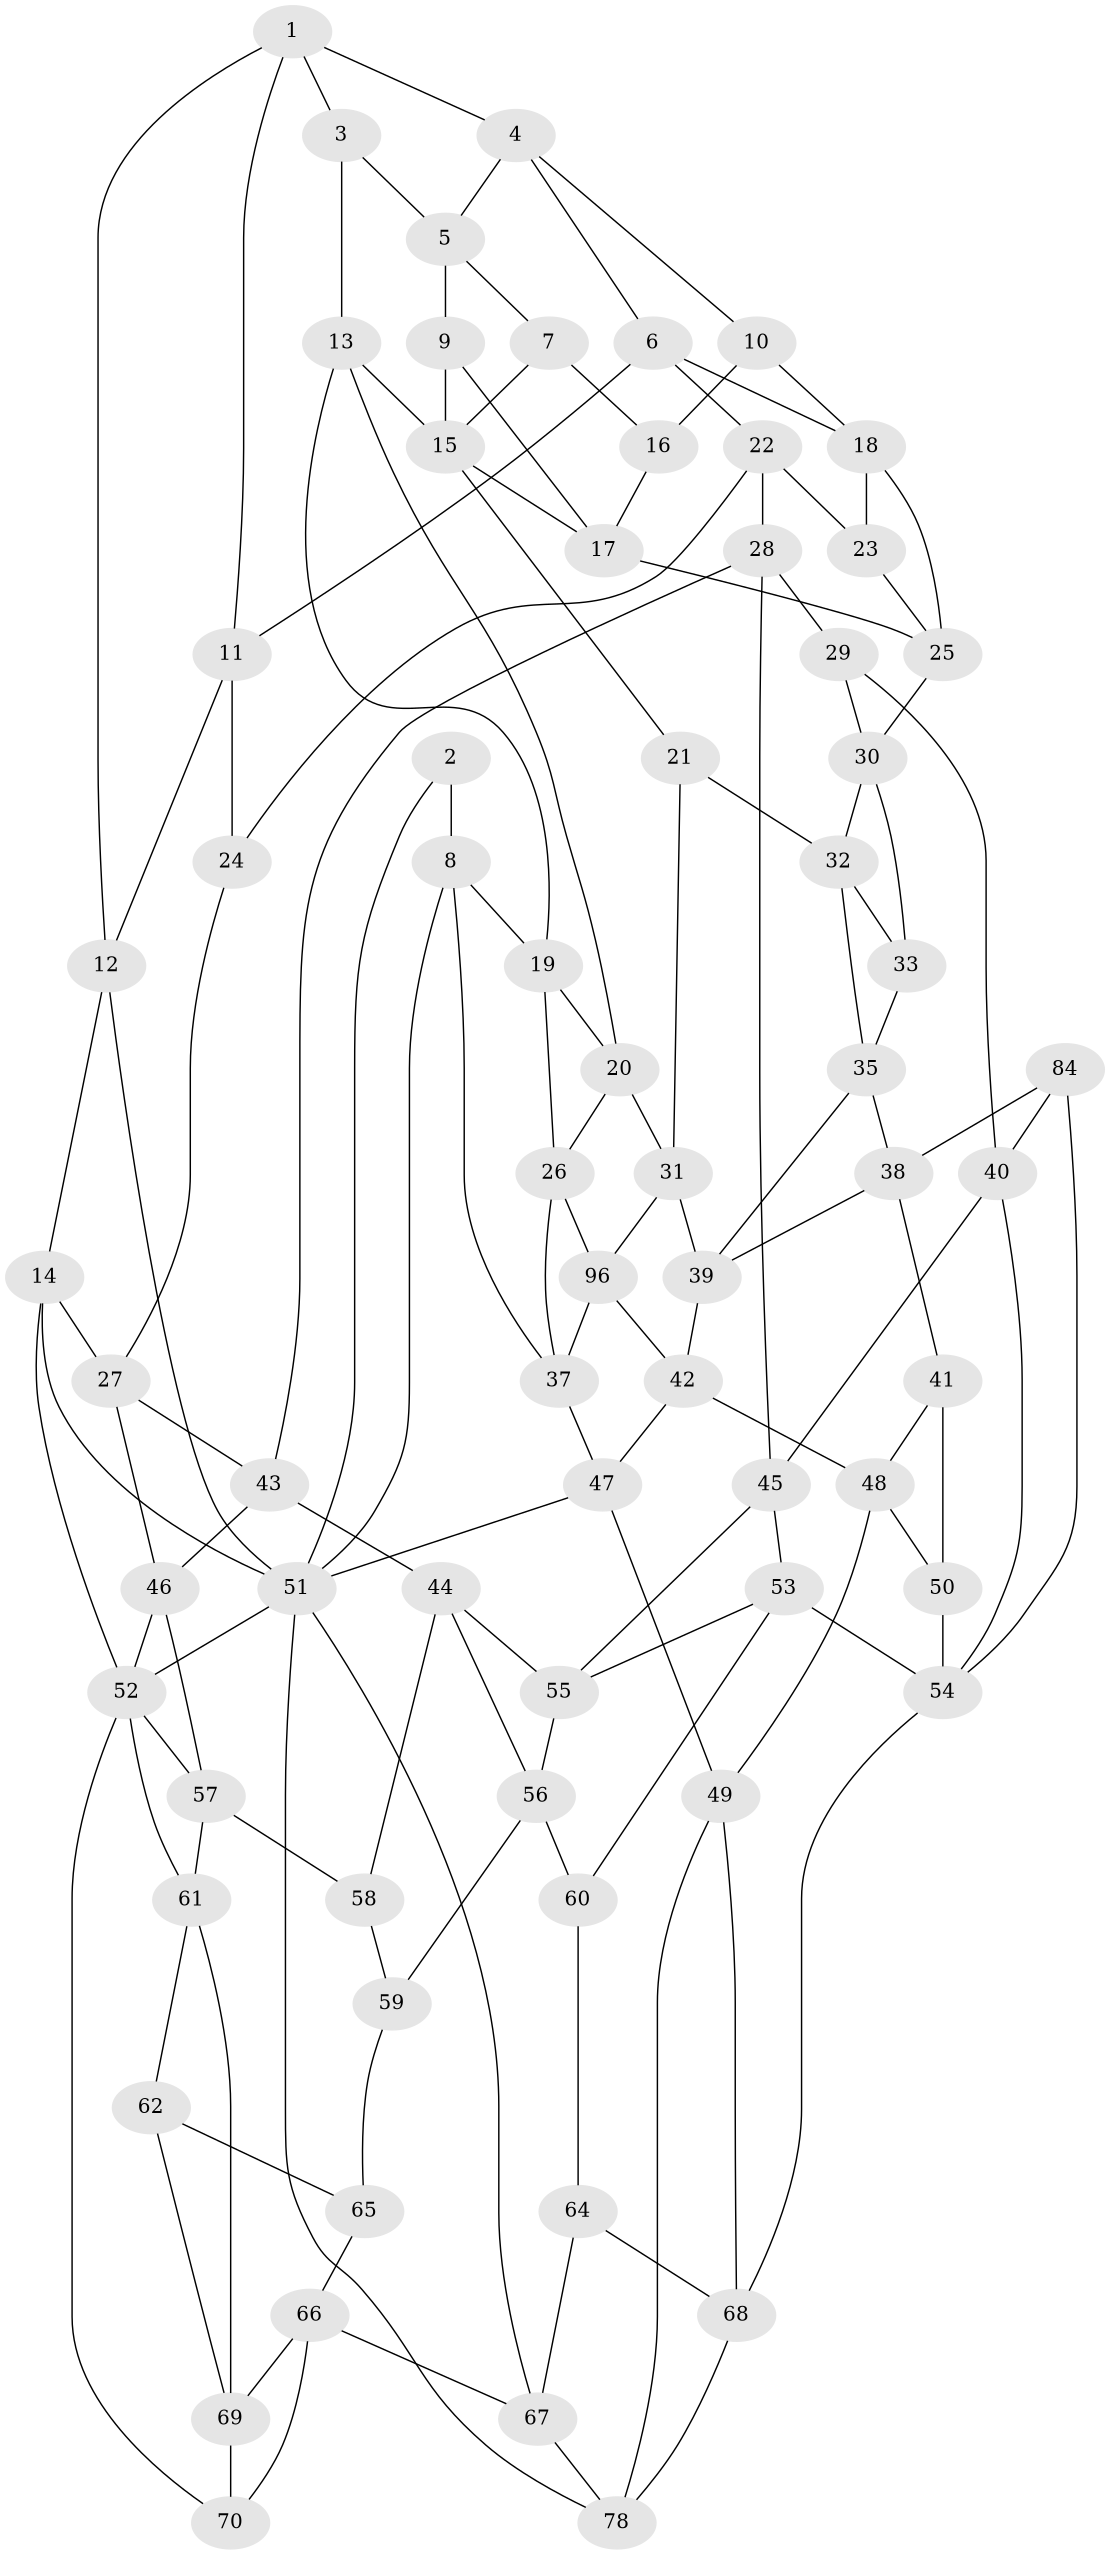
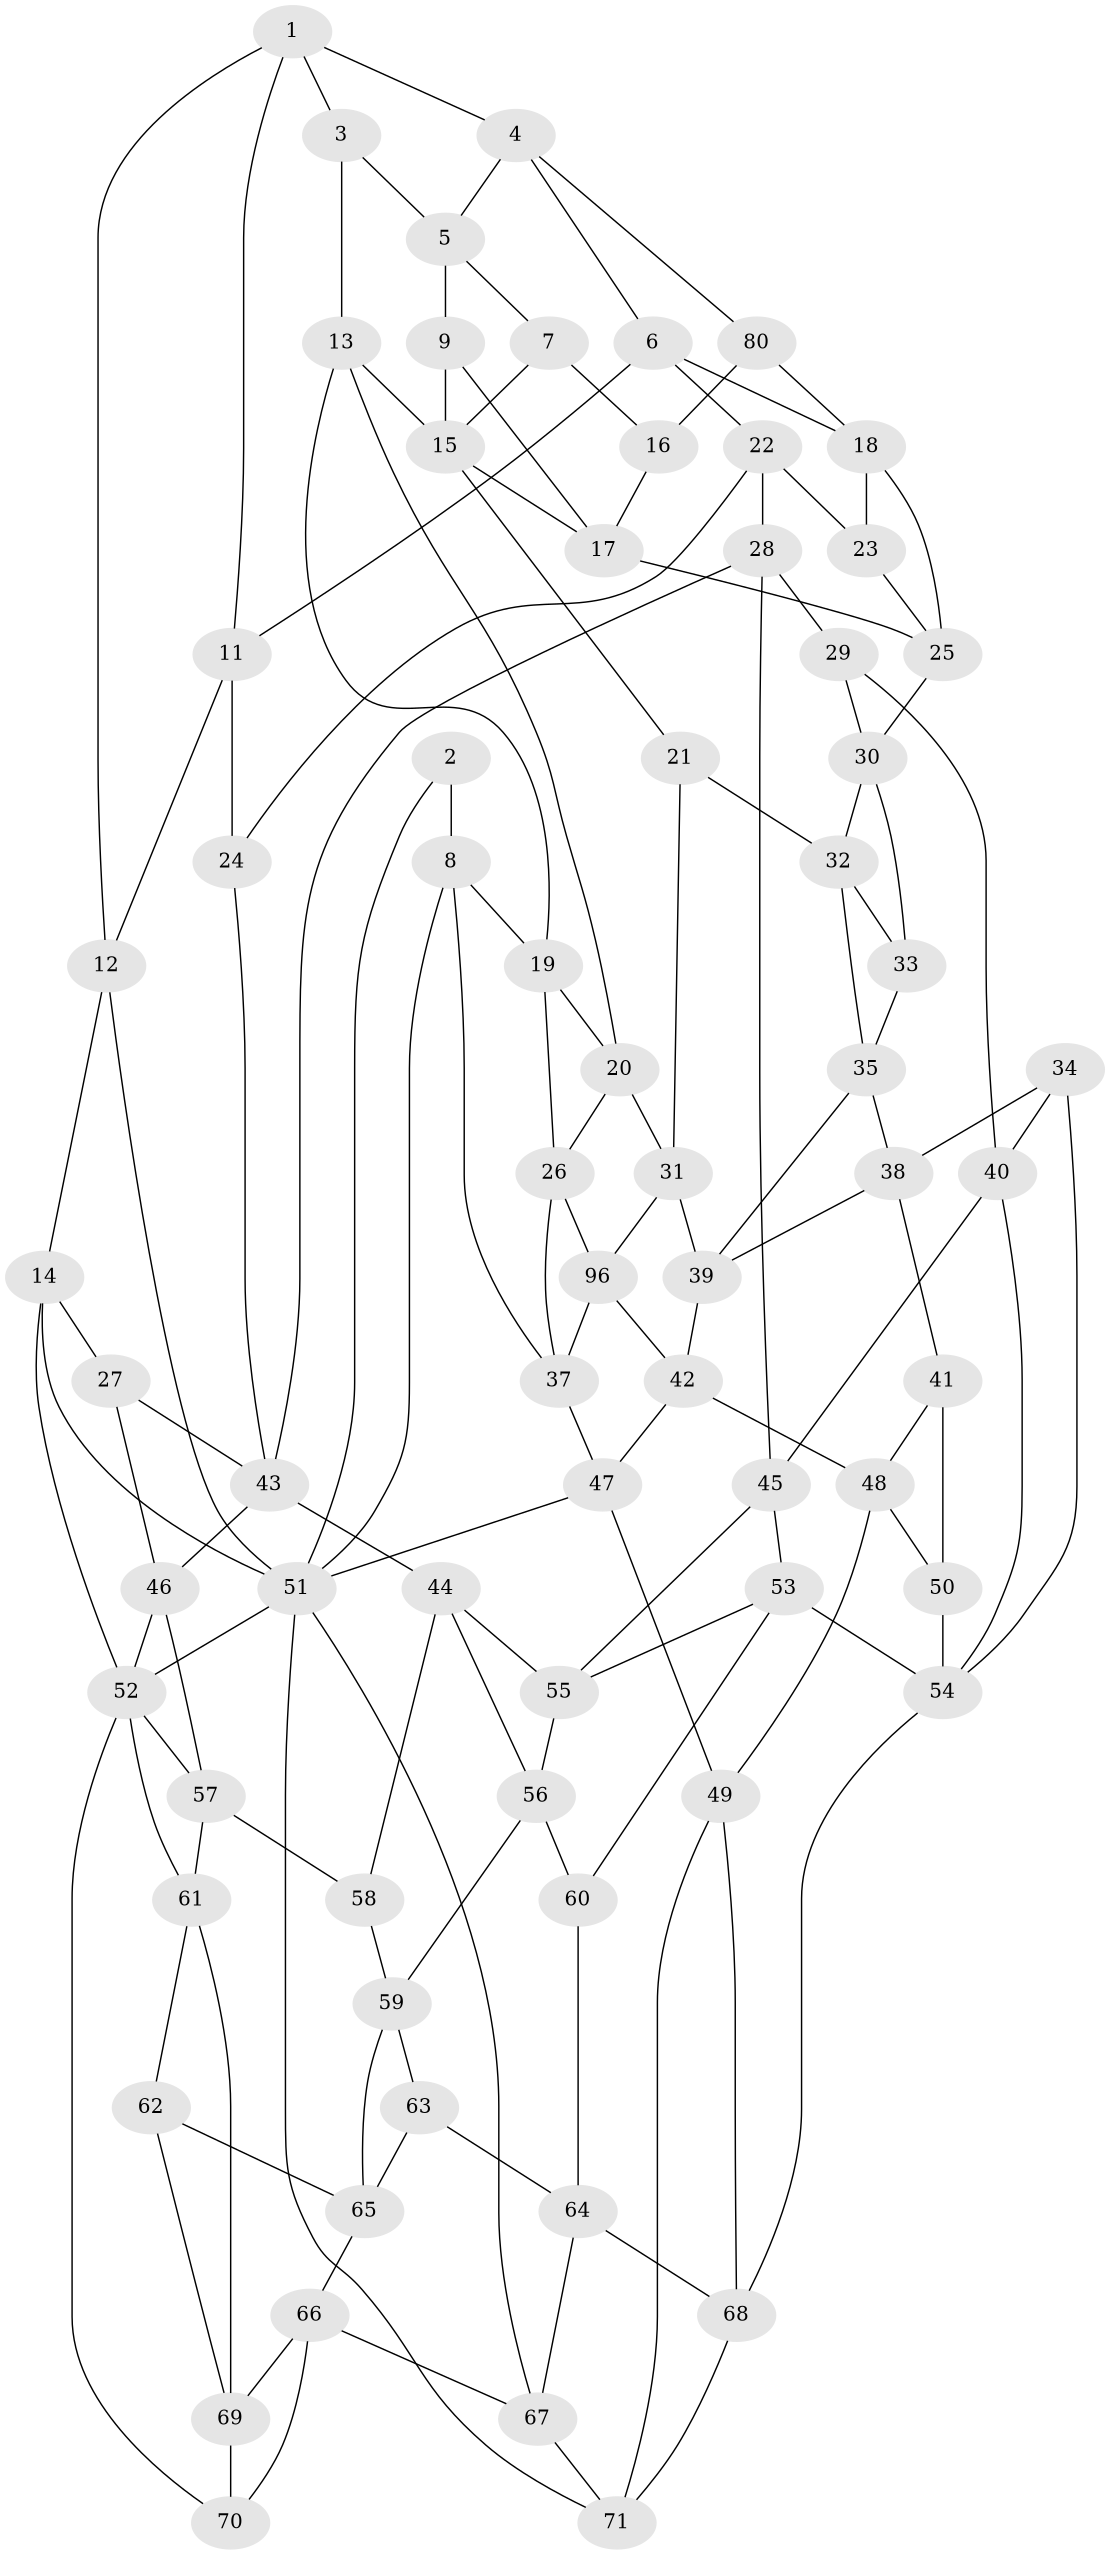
(757, 343) -> (757, 343)
(1065, 1070) -> (1065, 1070)
(190, 1127) -> (245, 1174)
none -> (420, 2108)
(617, 2523) -> (617, 2523)
